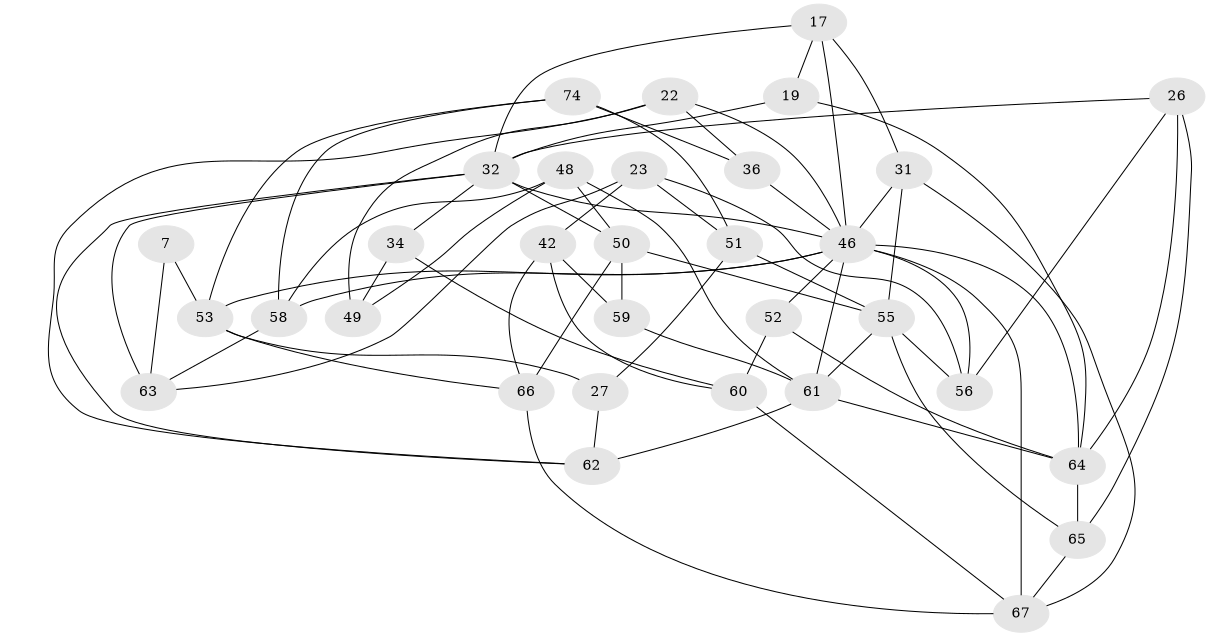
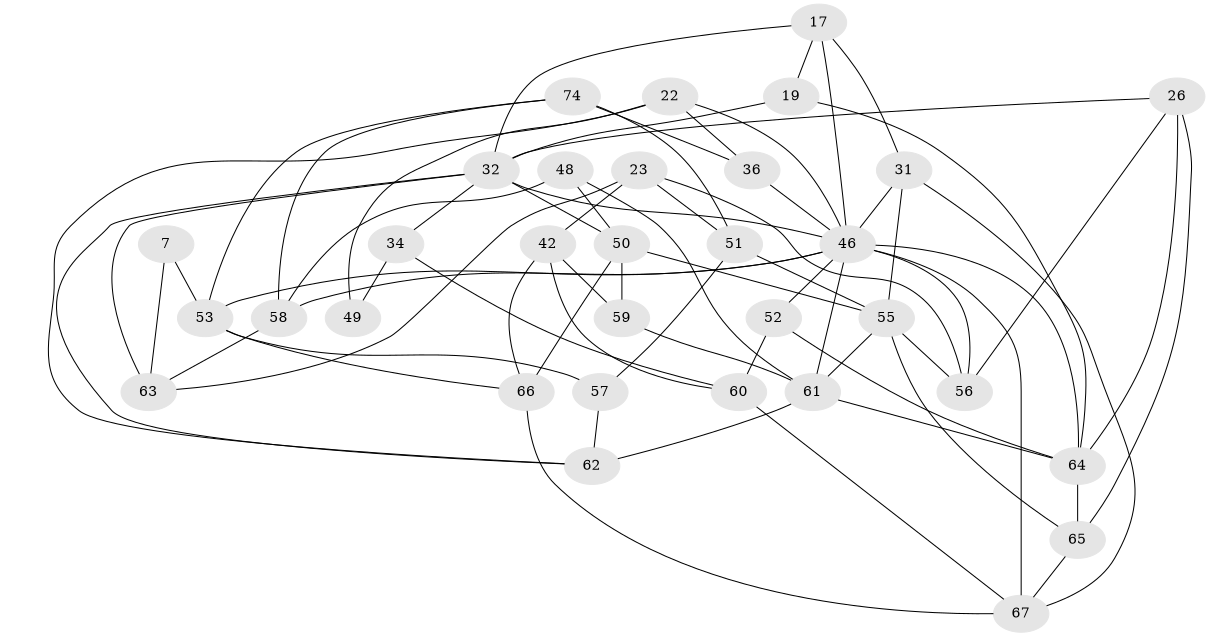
(457, 242) -> none
(600, 392) -> (600, 392)
